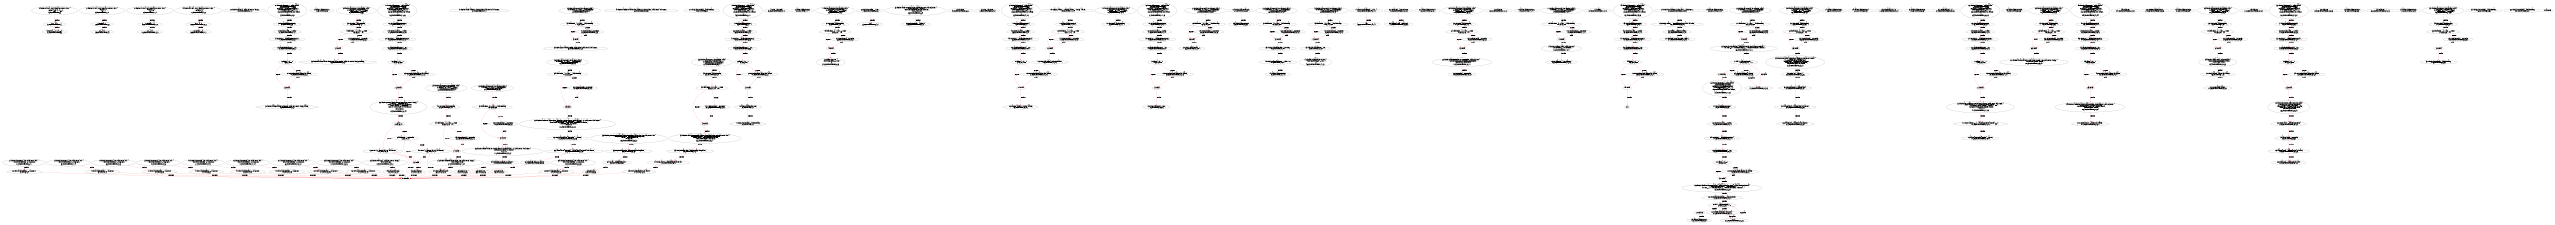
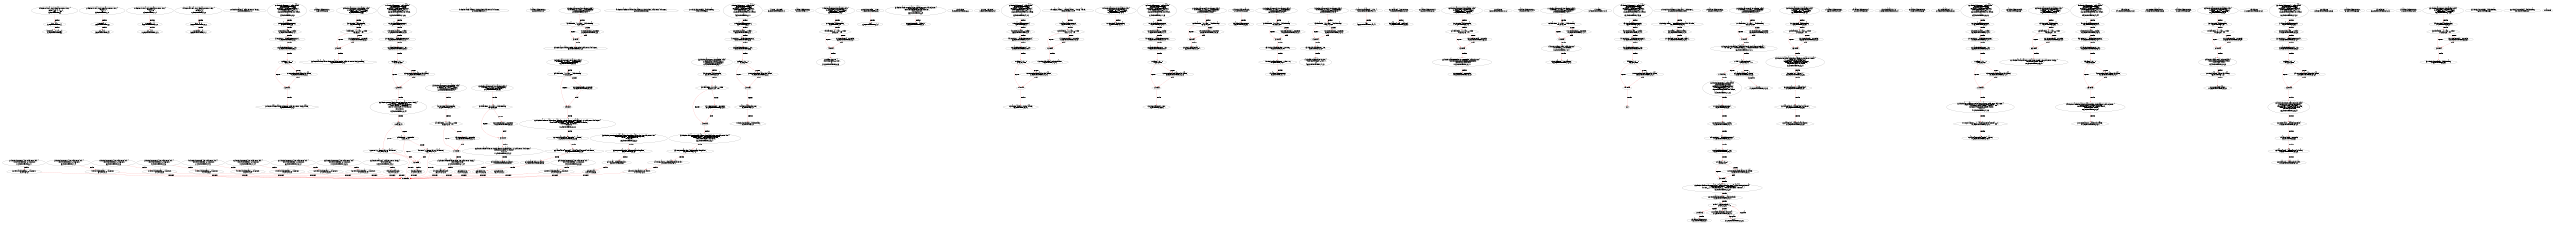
none -> (538, 11)
(2036, 39) -> (2036, 39)
none -> (2437, 40)
(1760, 73) -> none
(750, 98) -> (750, 98)
(449, 176) -> (449, 176)
